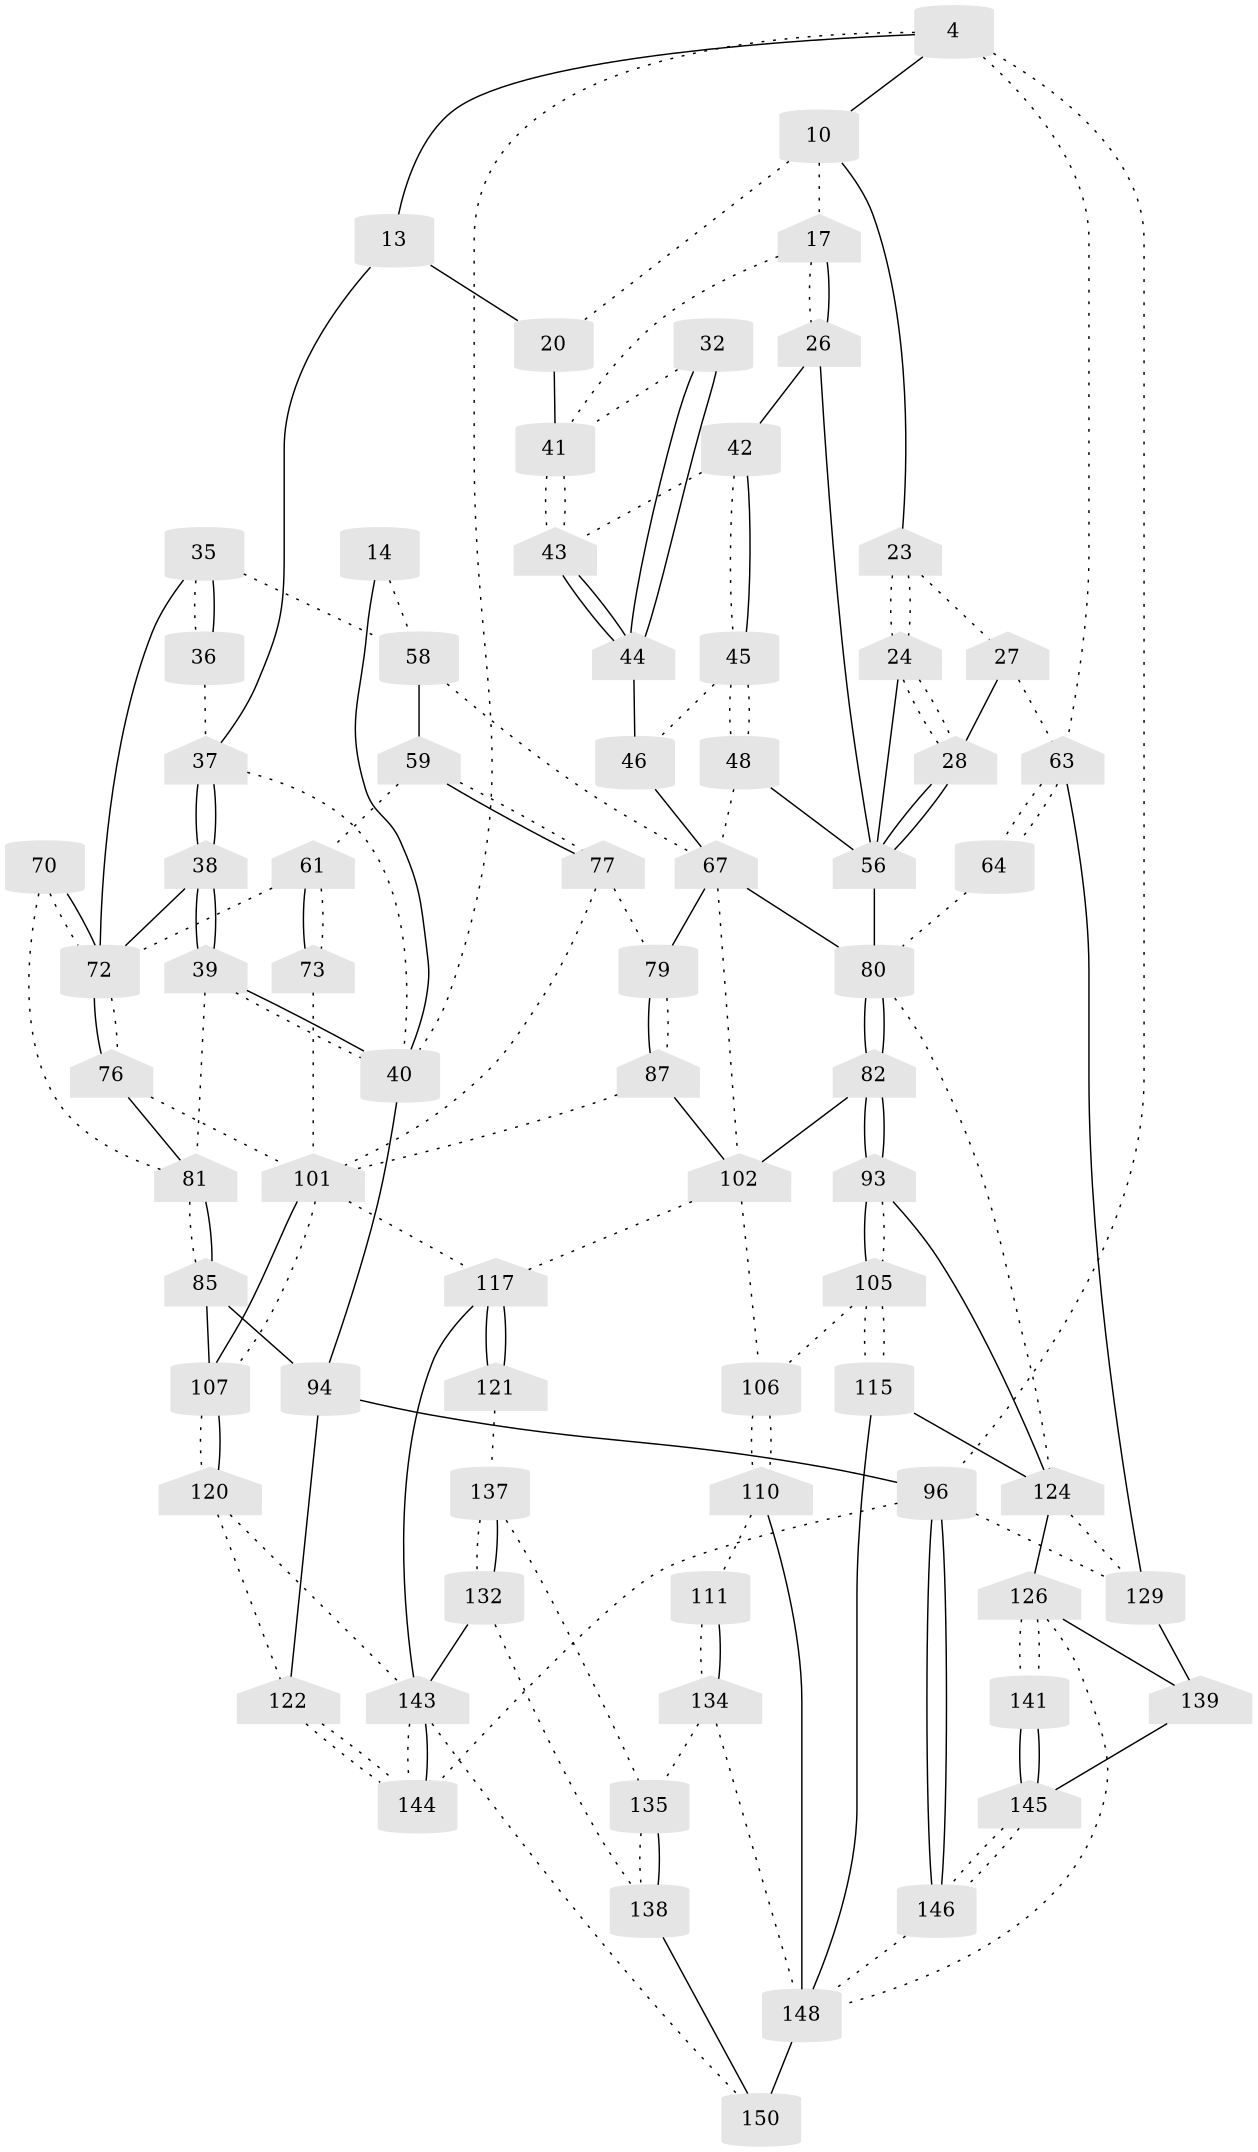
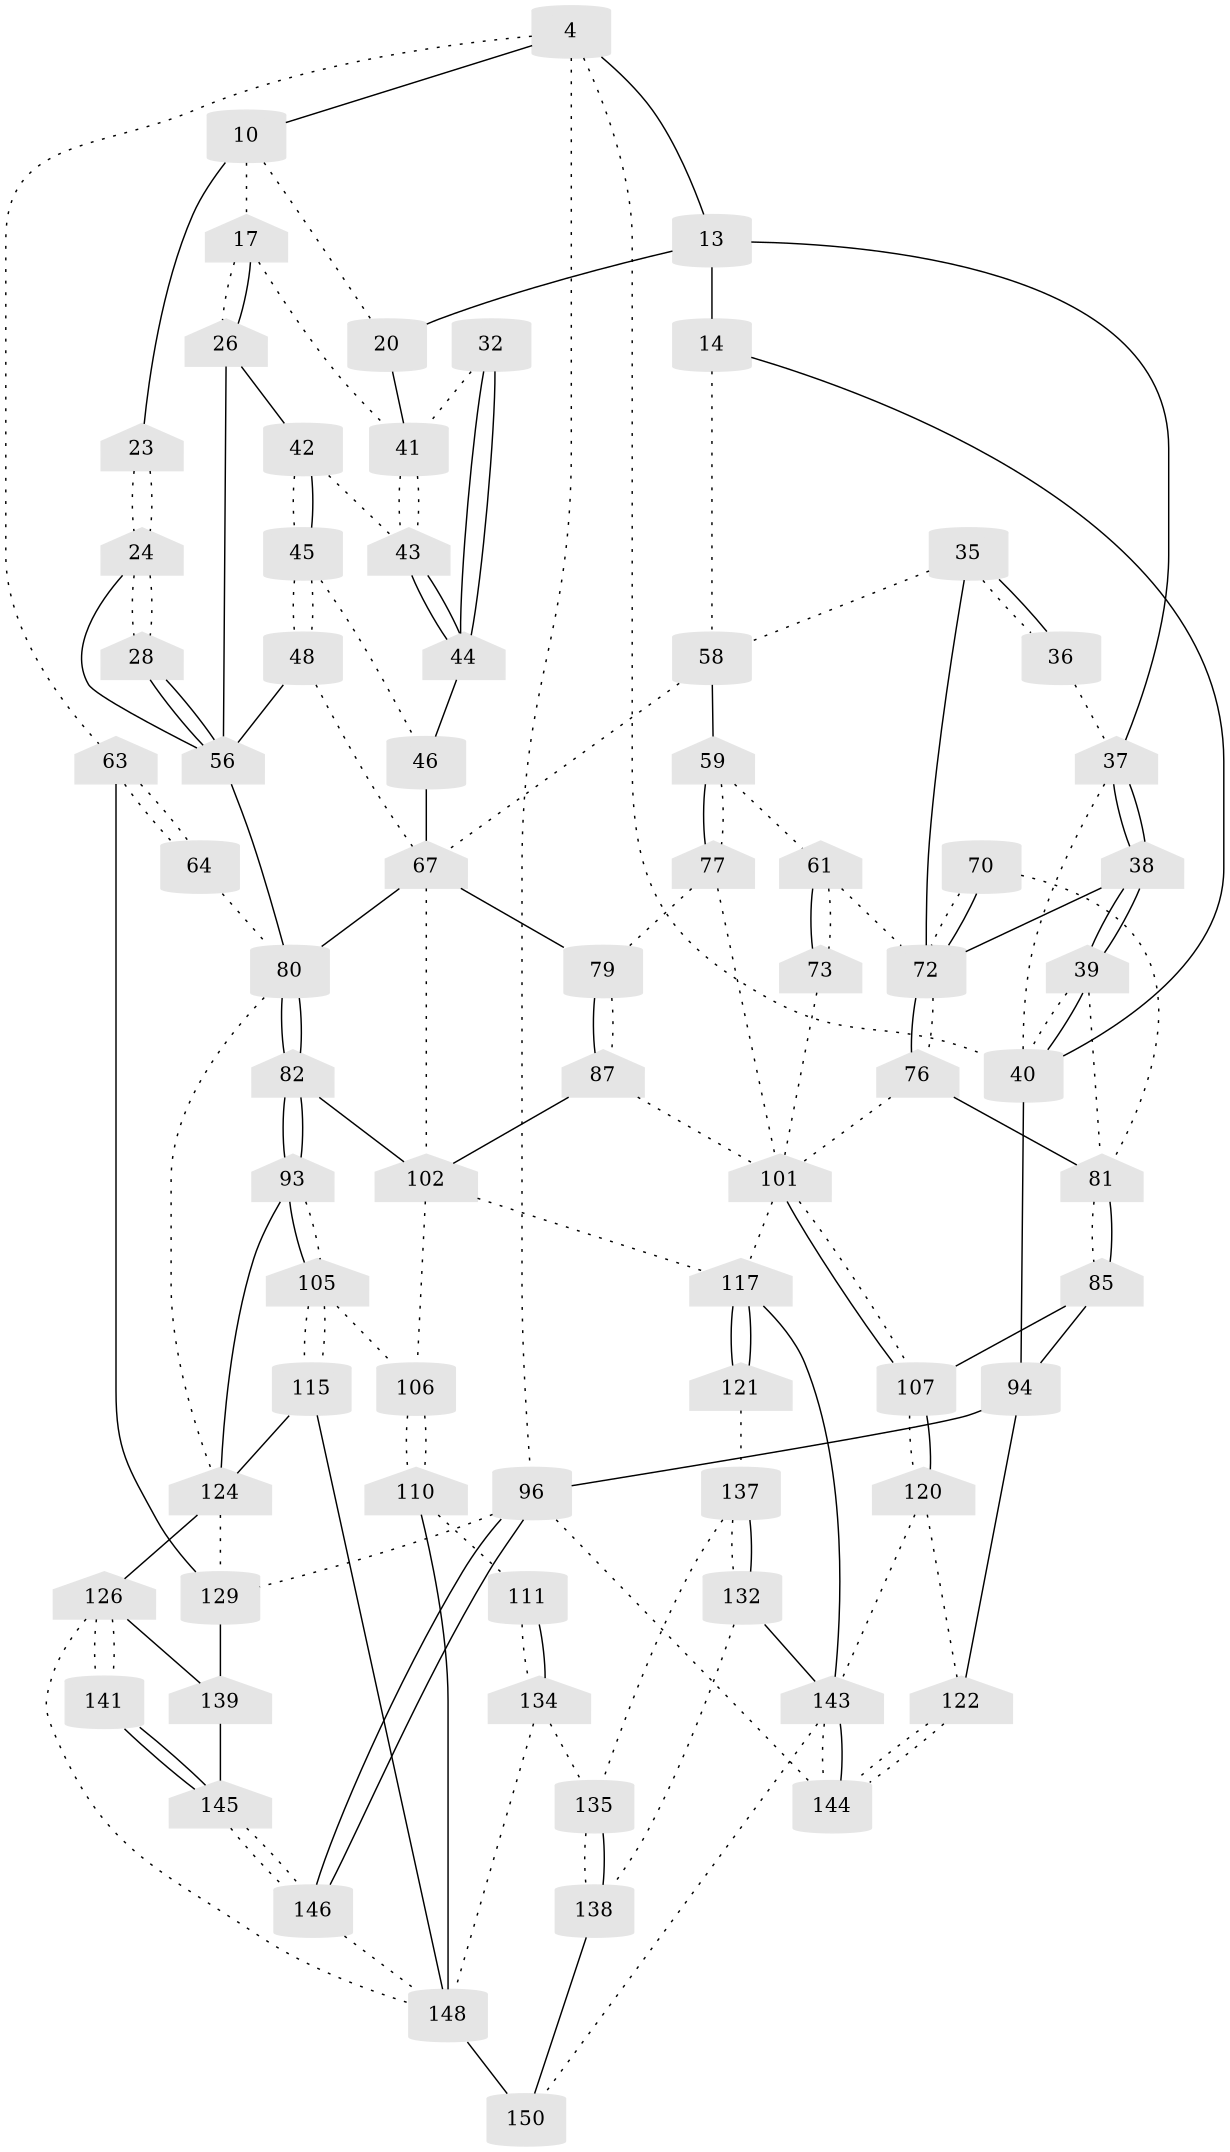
none -> (712, 293)
(1008, 658) -> none
